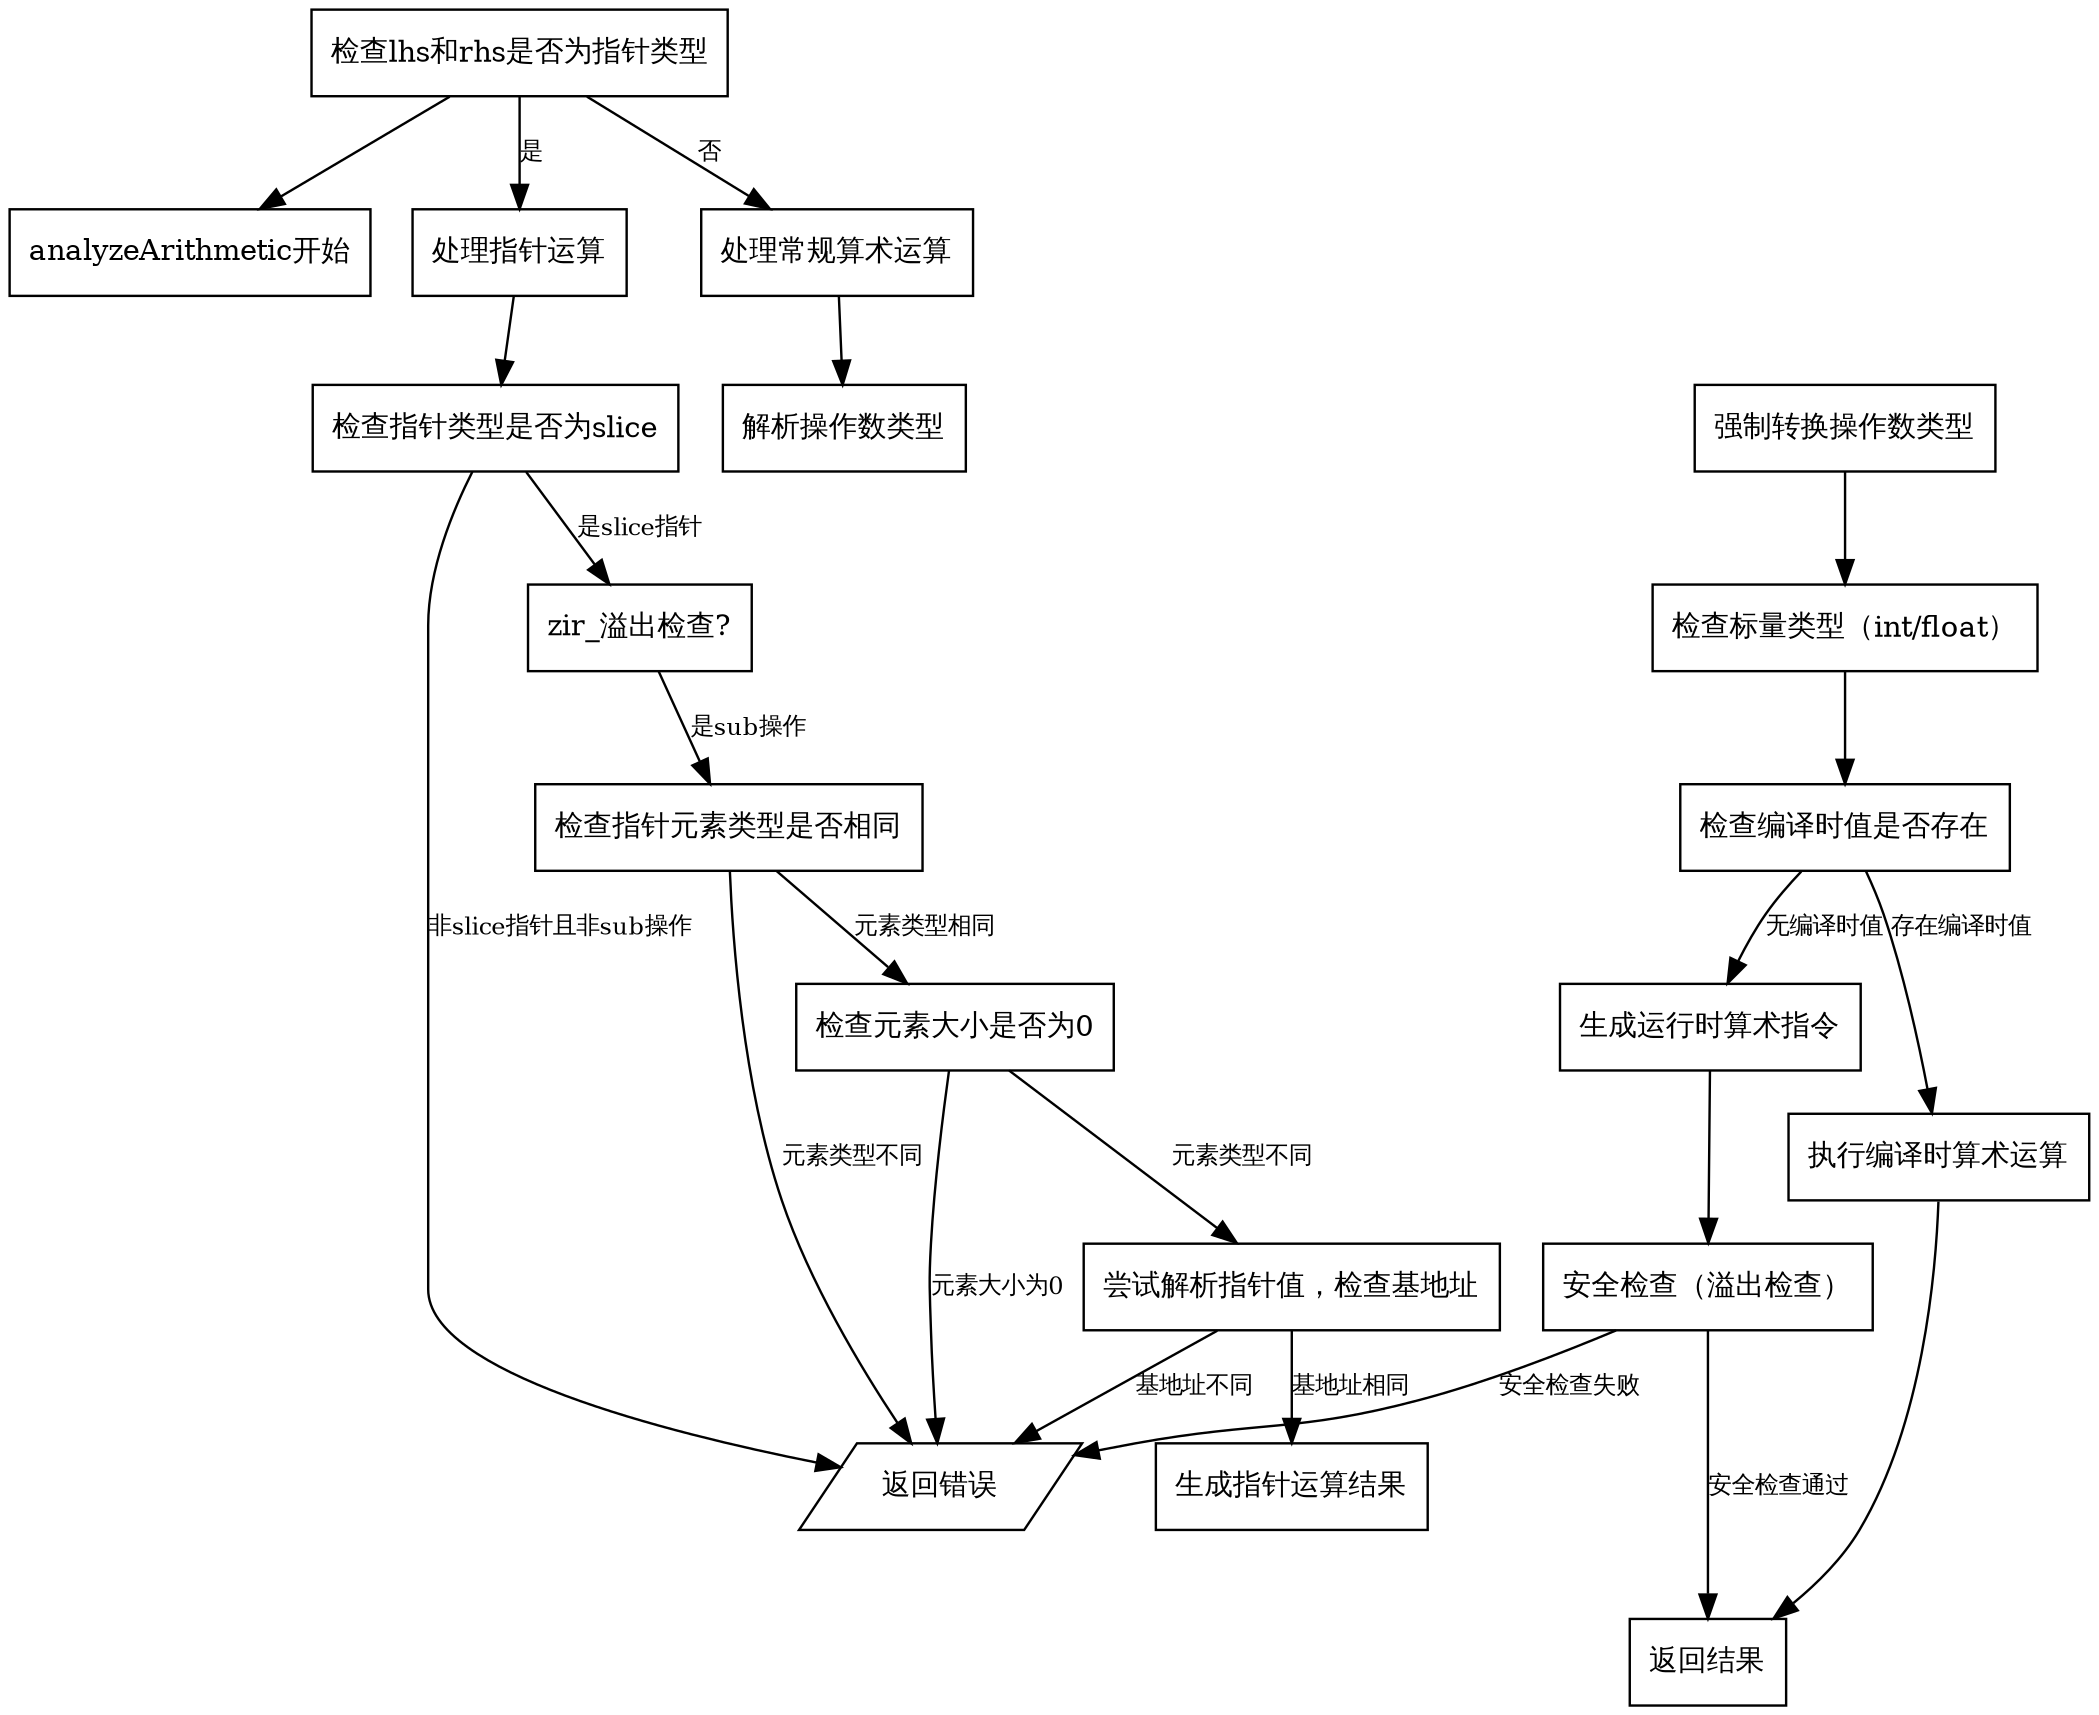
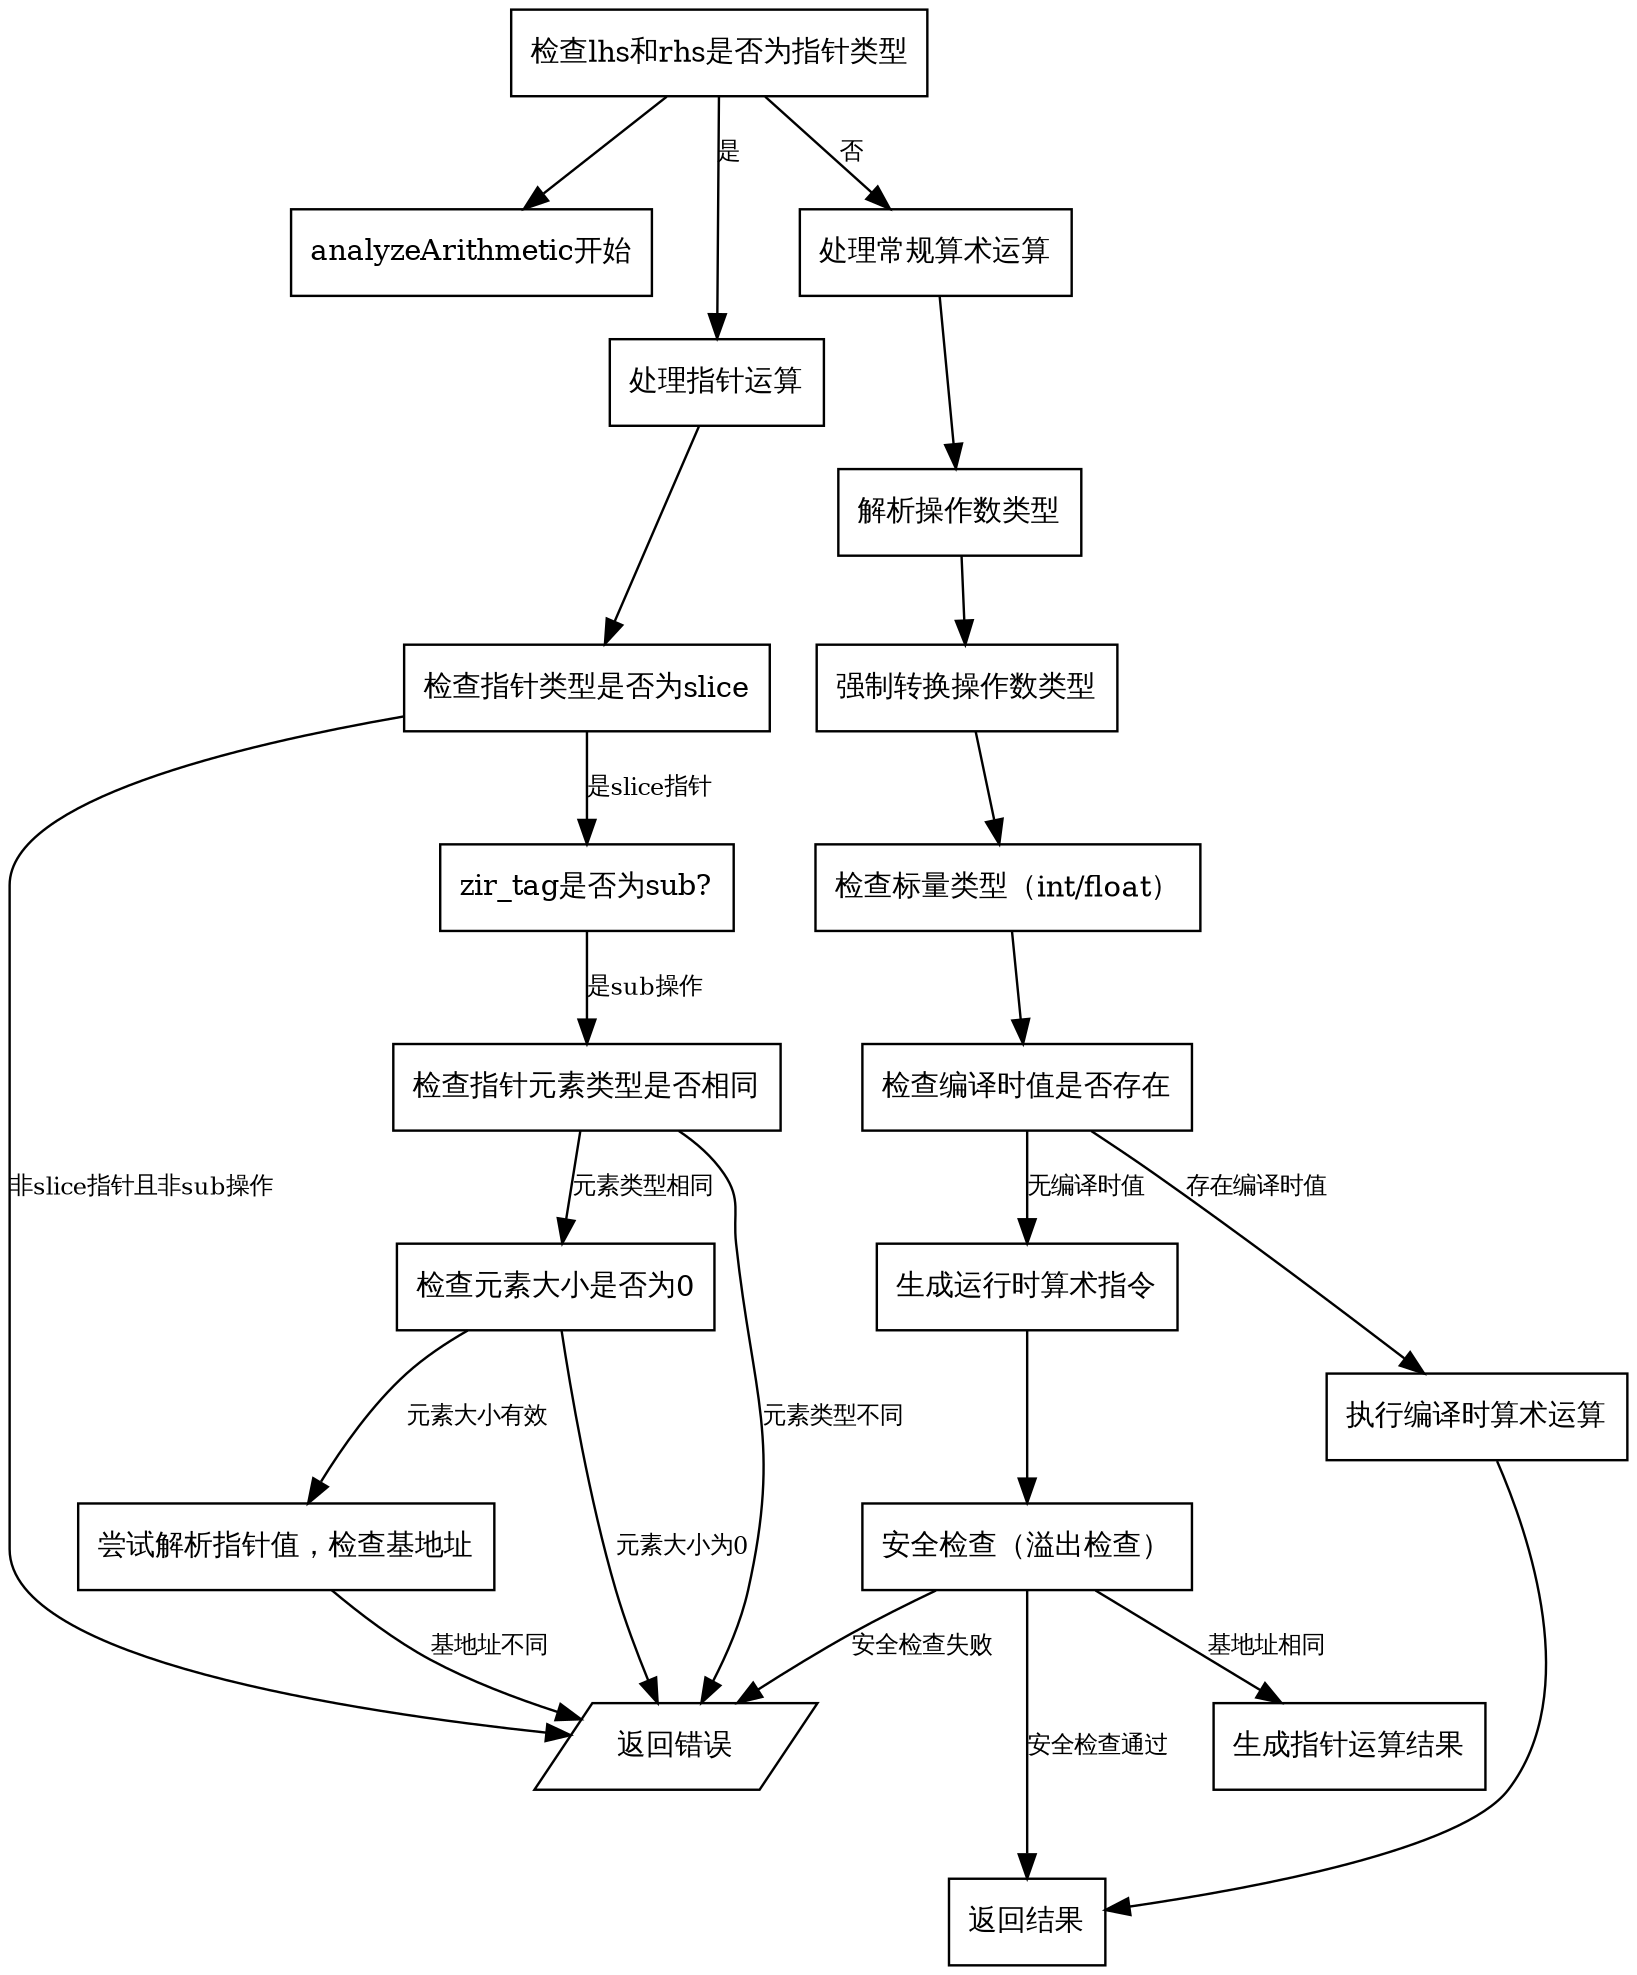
none -> (963, 588)
(640, 628) -> (587, 888)
(1242, 1157) -> (478, 1417)
(1292, 1375) -> (1178, 1640)
